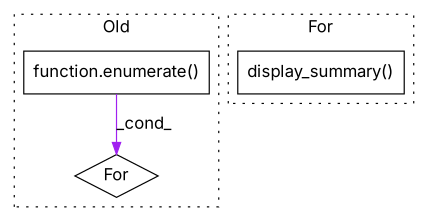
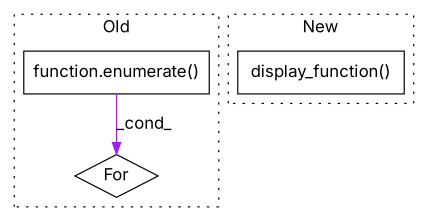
(321, 28) -> (321, 28)
(321, 73) -> (321, 73)
